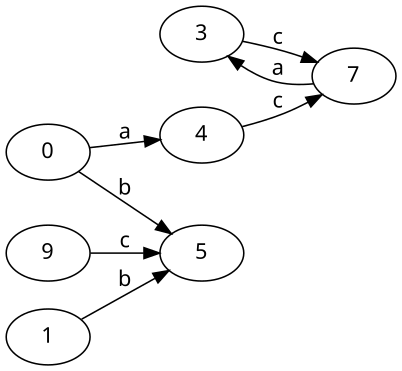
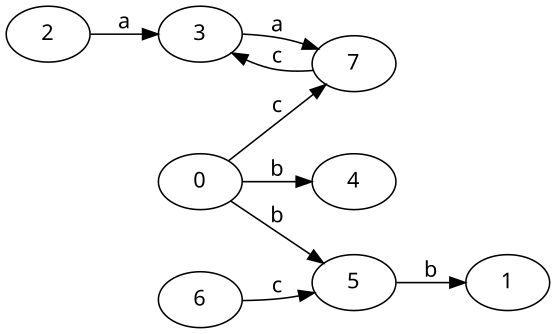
none -> (48, 34)
(278, 38) -> (277, 26)
(278, 69) -> (277, 57)
(276, 116) -> (271, 127)
(125, 133) -> (277, 170)
(48, 253) -> (200, 300)
(118, 299) -> (423, 283)
